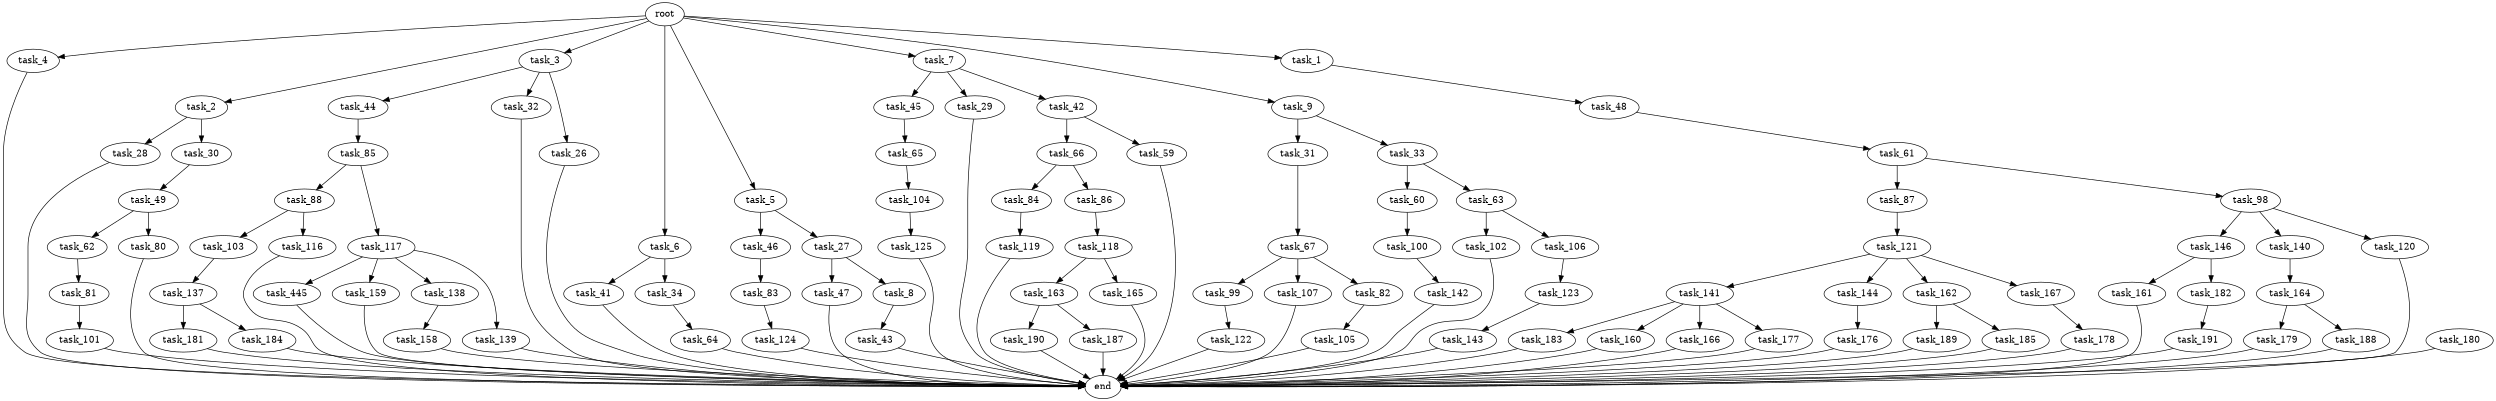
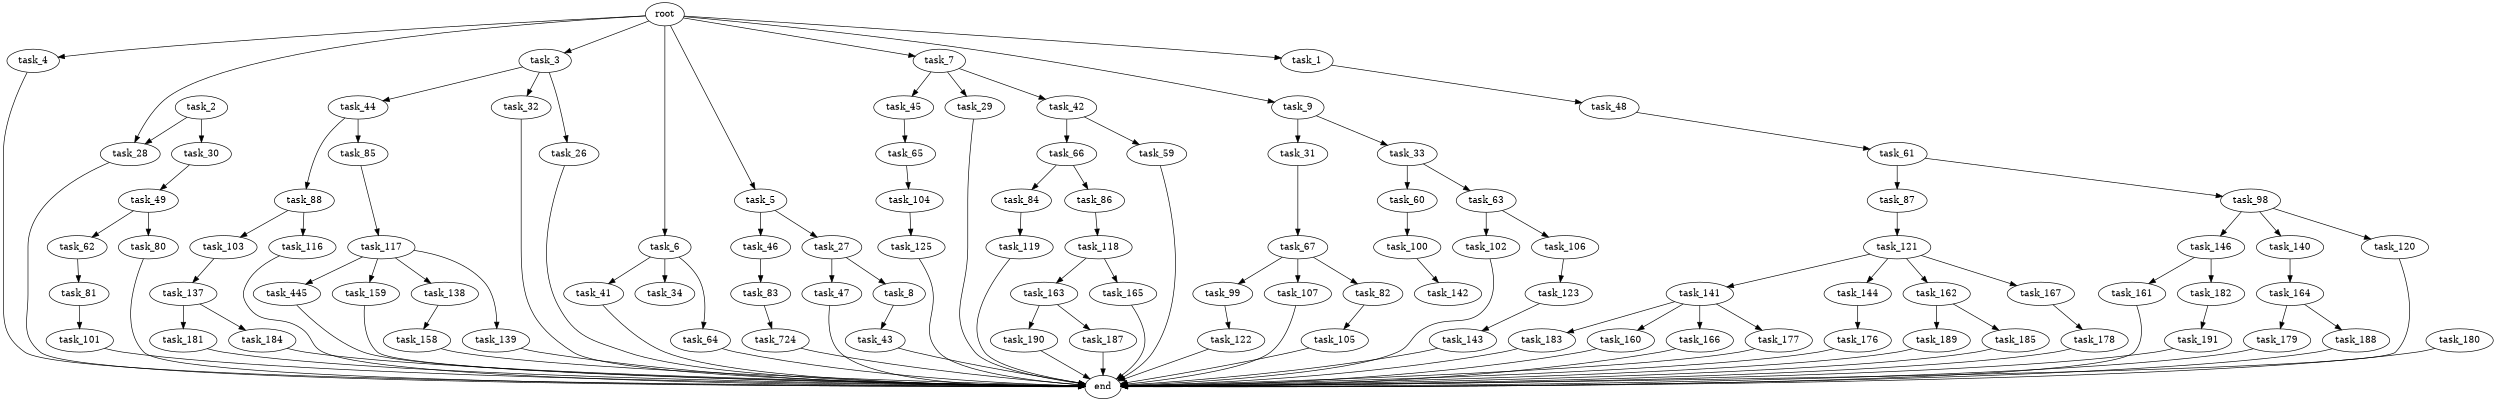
(439, 60) -> (378, 41)
(334, 175) -> (320, 147)
(681, 315) -> (702, 286)
(776, 340) -> (776, 340)
(1362, 356) -> none
